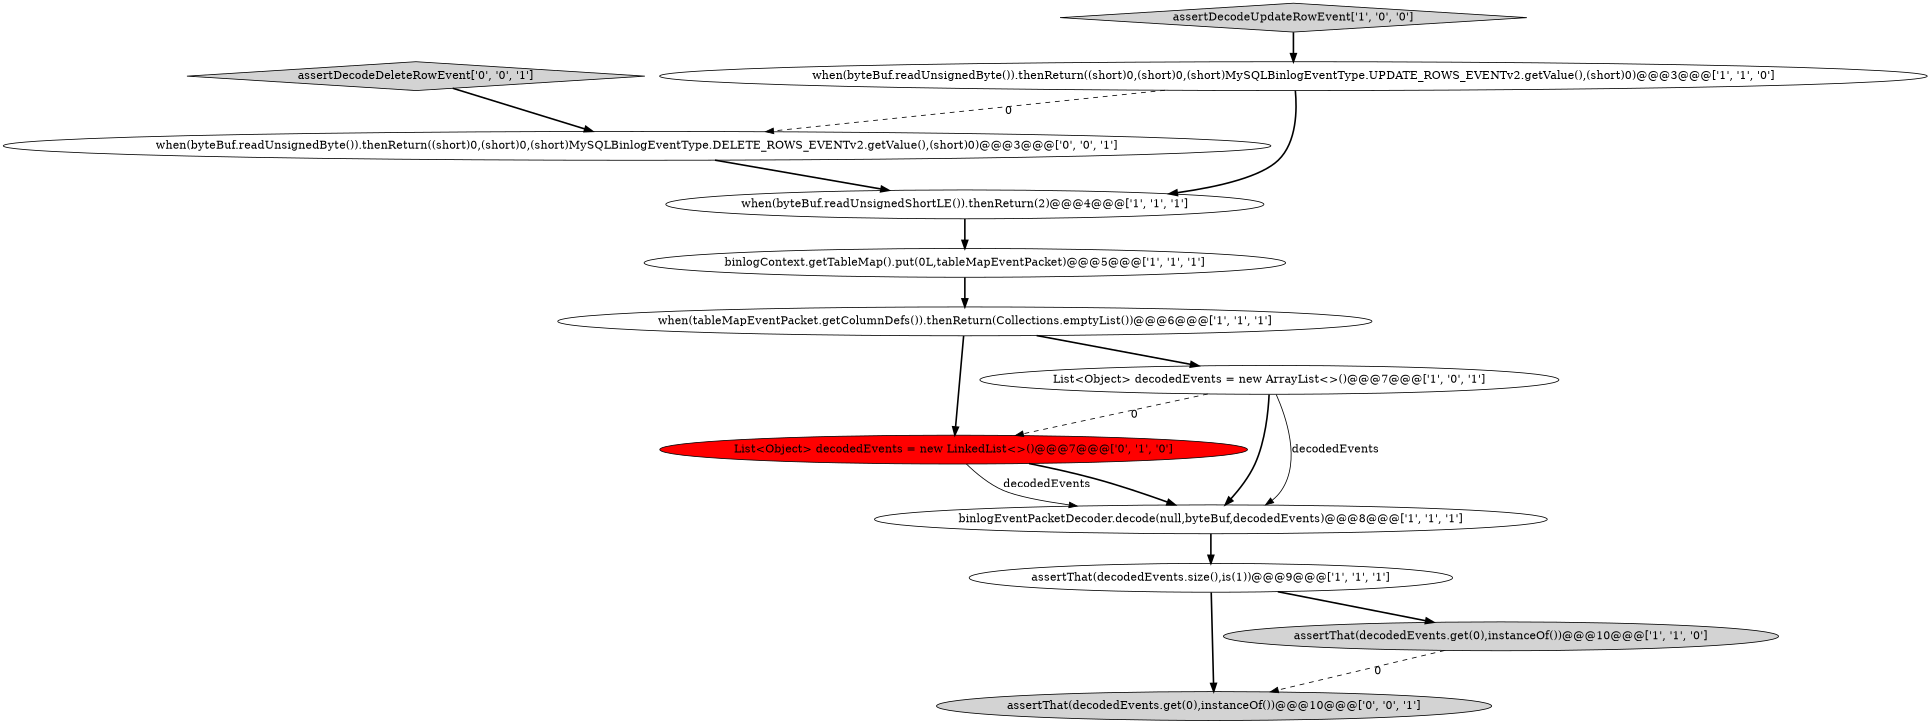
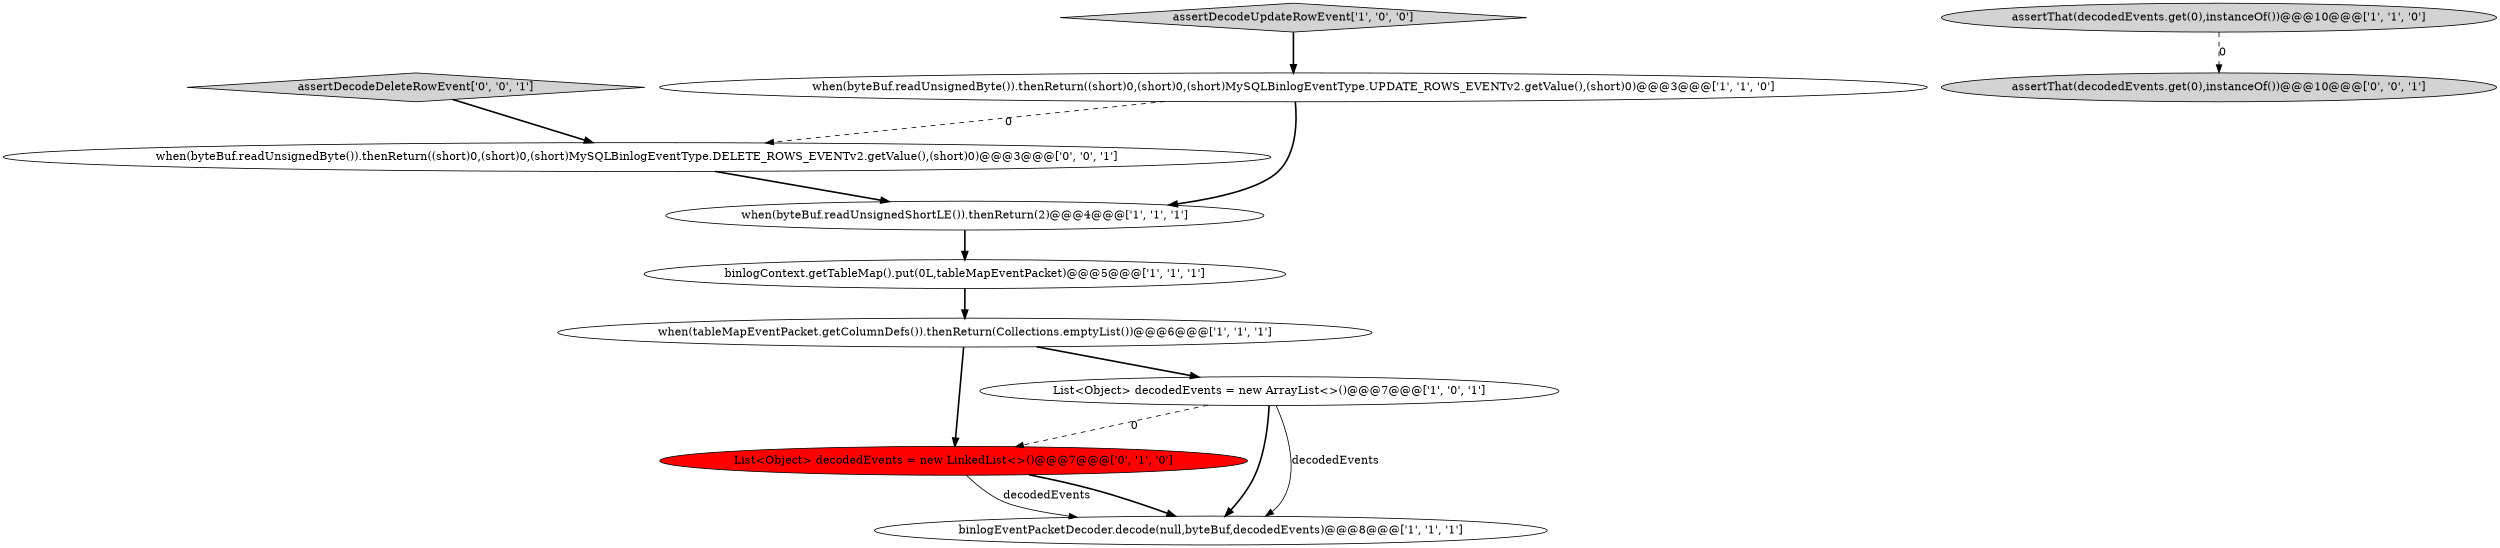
(1211, 578) -> none
